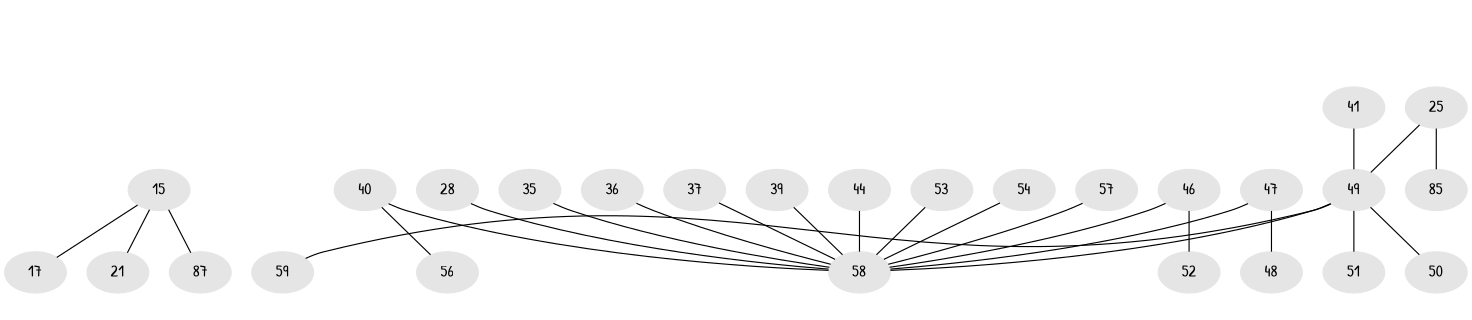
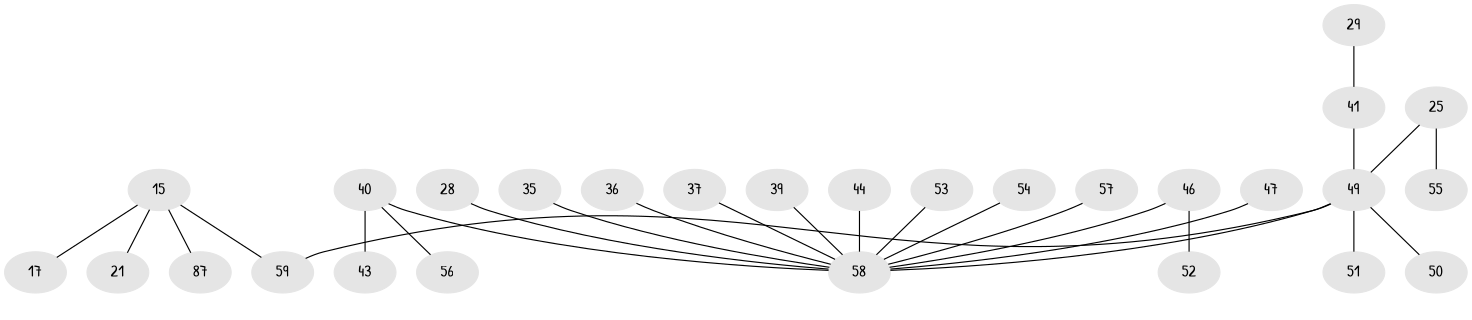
none -> (1354, 25)
(1436, 190) -> (1436, 190)
none -> (221, 231)
none -> (365, 272)
(1271, 272) -> none
